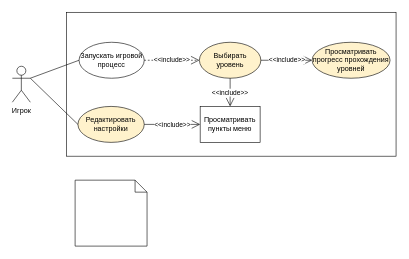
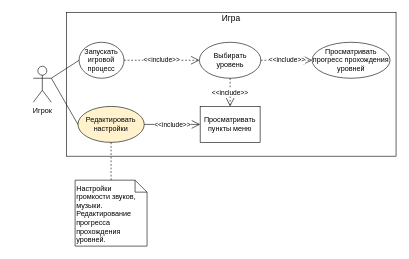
none -> (231, 18)
(112, 60) -> (102, 60)
(230, 60) -> (230, 60)
(265, 60) -> (265, 60)
(351, 60) -> (351, 60)
(21, 84) -> (42, 84)
(230, 90) -> (230, 90)
none -> (111, 162)
none -> (111, 213)
